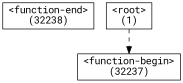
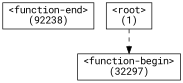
(48, 16) -> (48, 16)
(129, 67) -> (129, 67)
